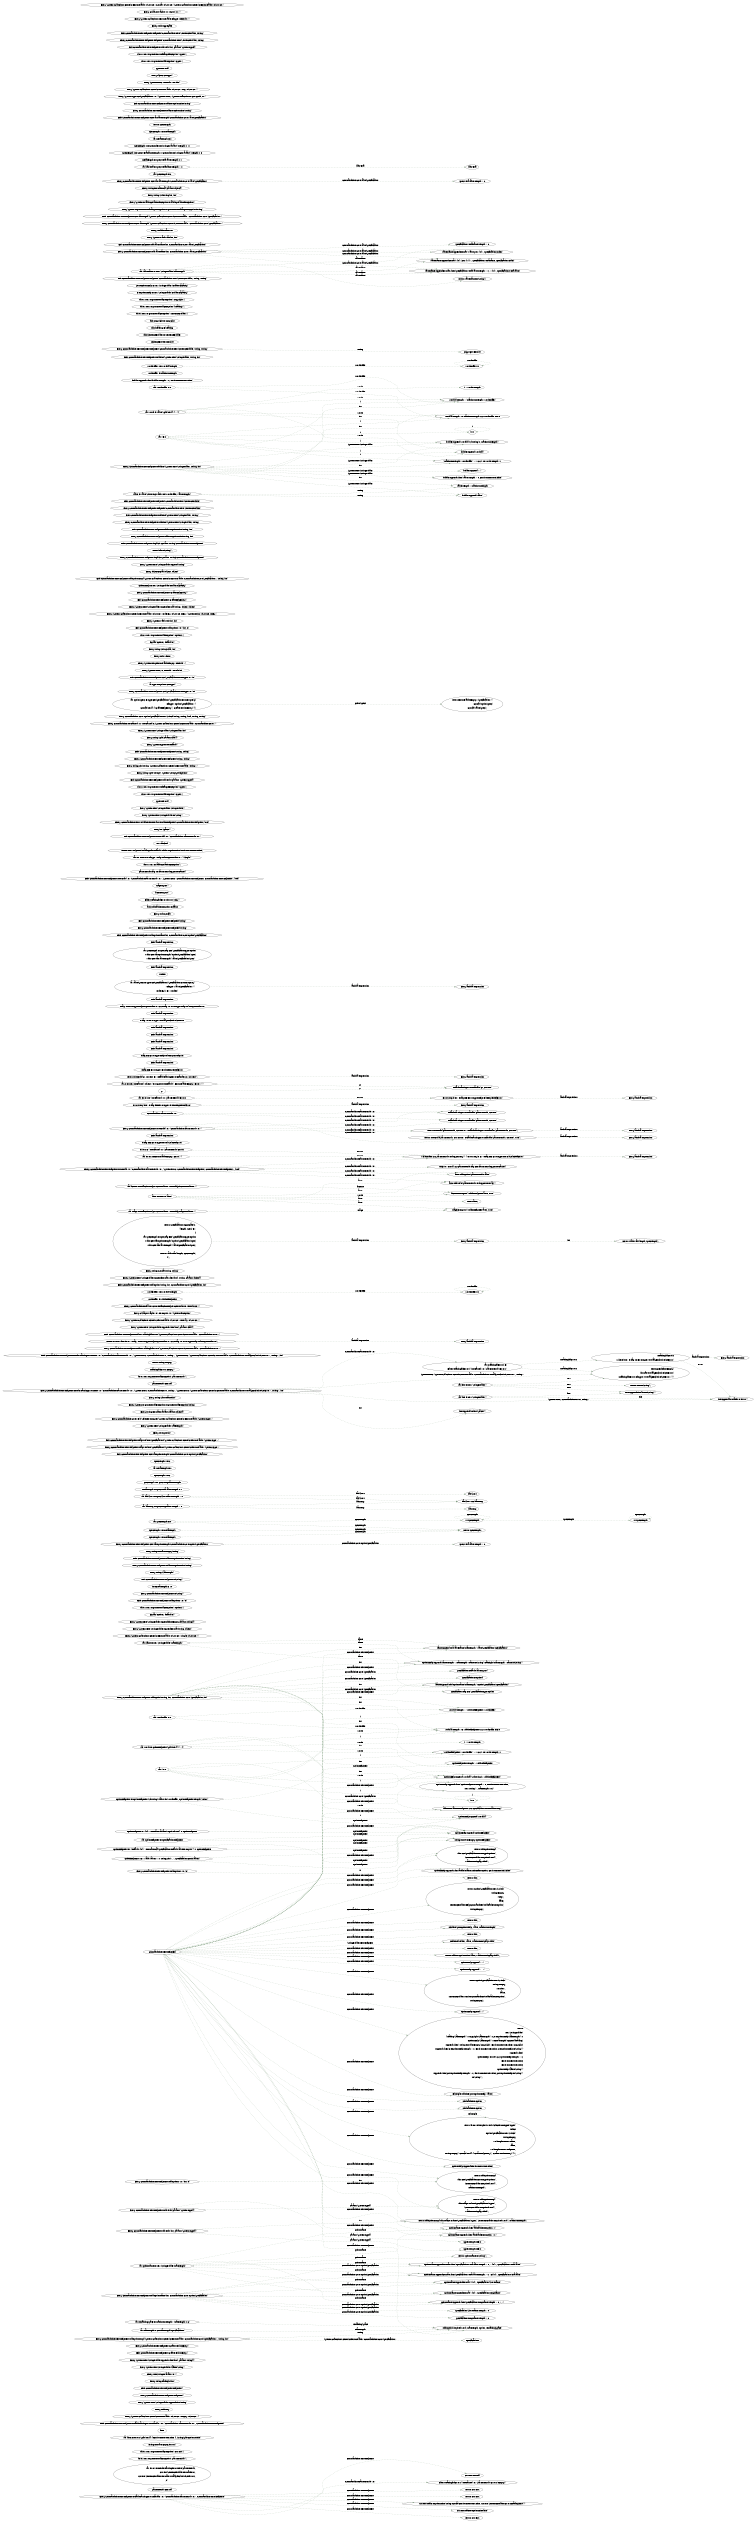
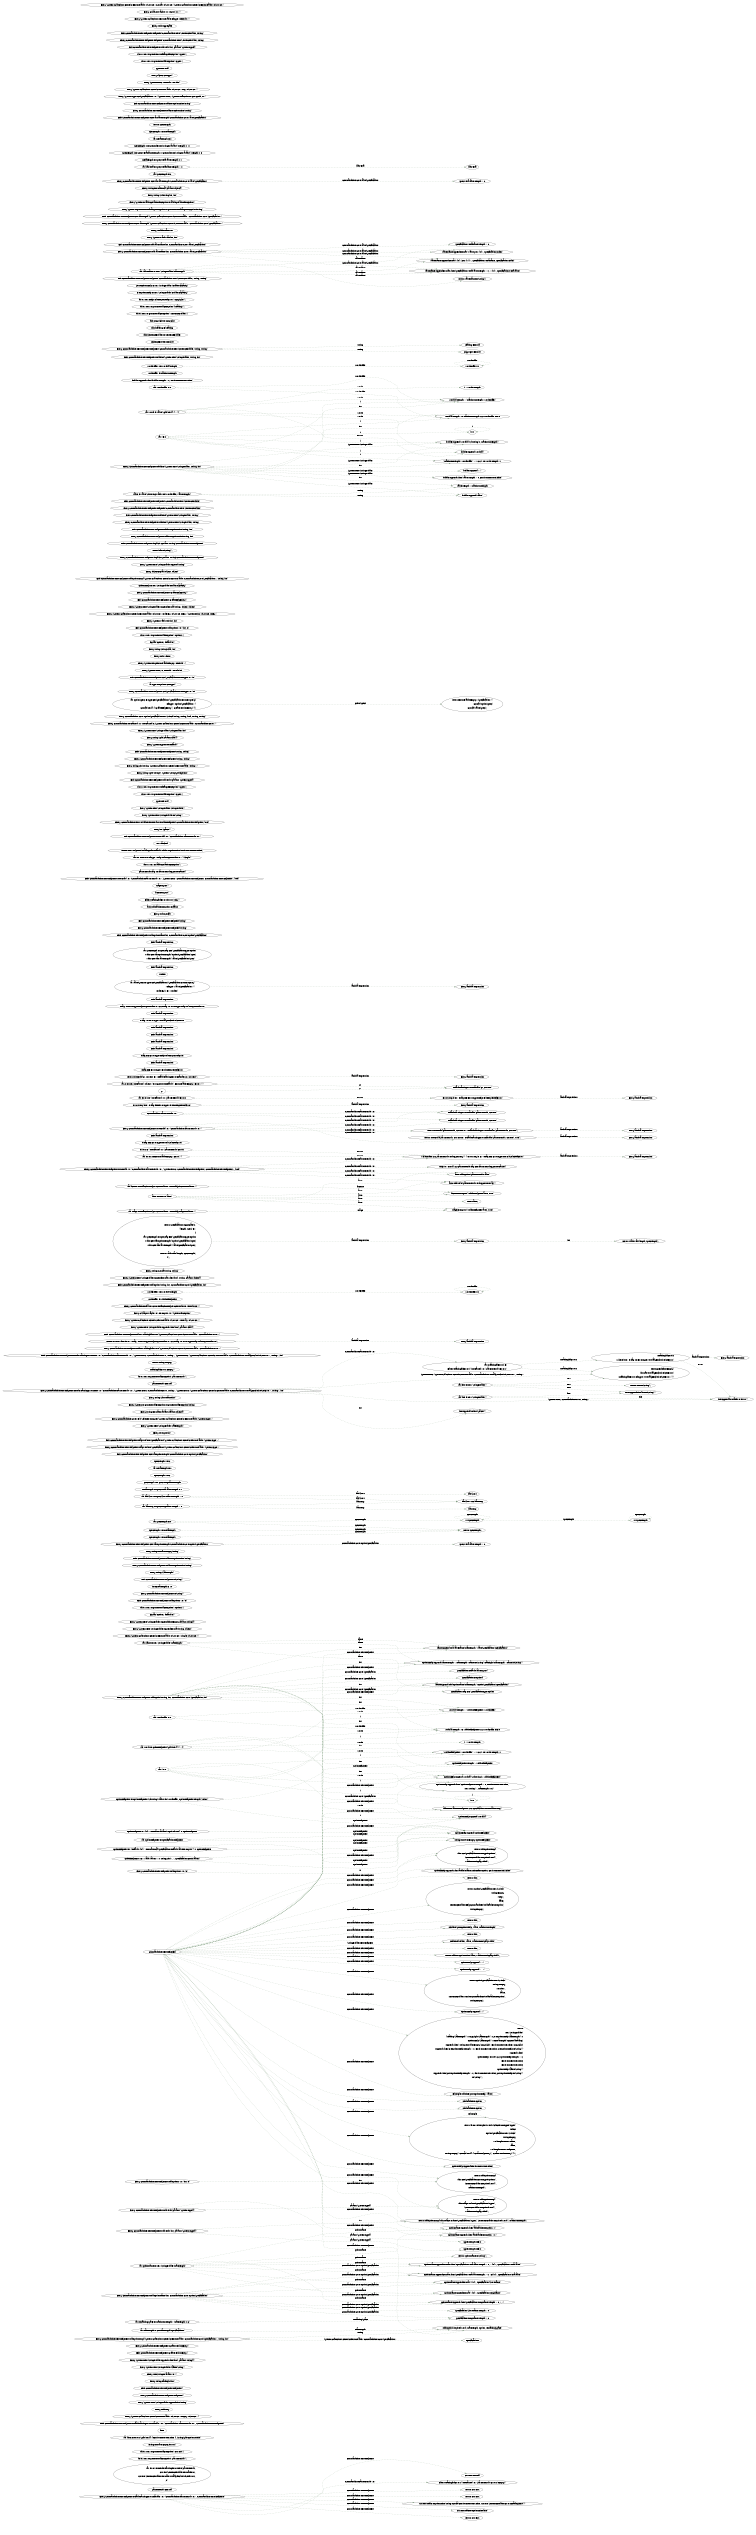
(162, 300) -> (162, 300)
none -> (472, 345)
(360, 417) -> (360, 417)
(360, 436) -> (360, 436)
(360, 1195) -> (360, 1195)
none -> (311, 1728)
(315, 2325) -> (324, 2322)
